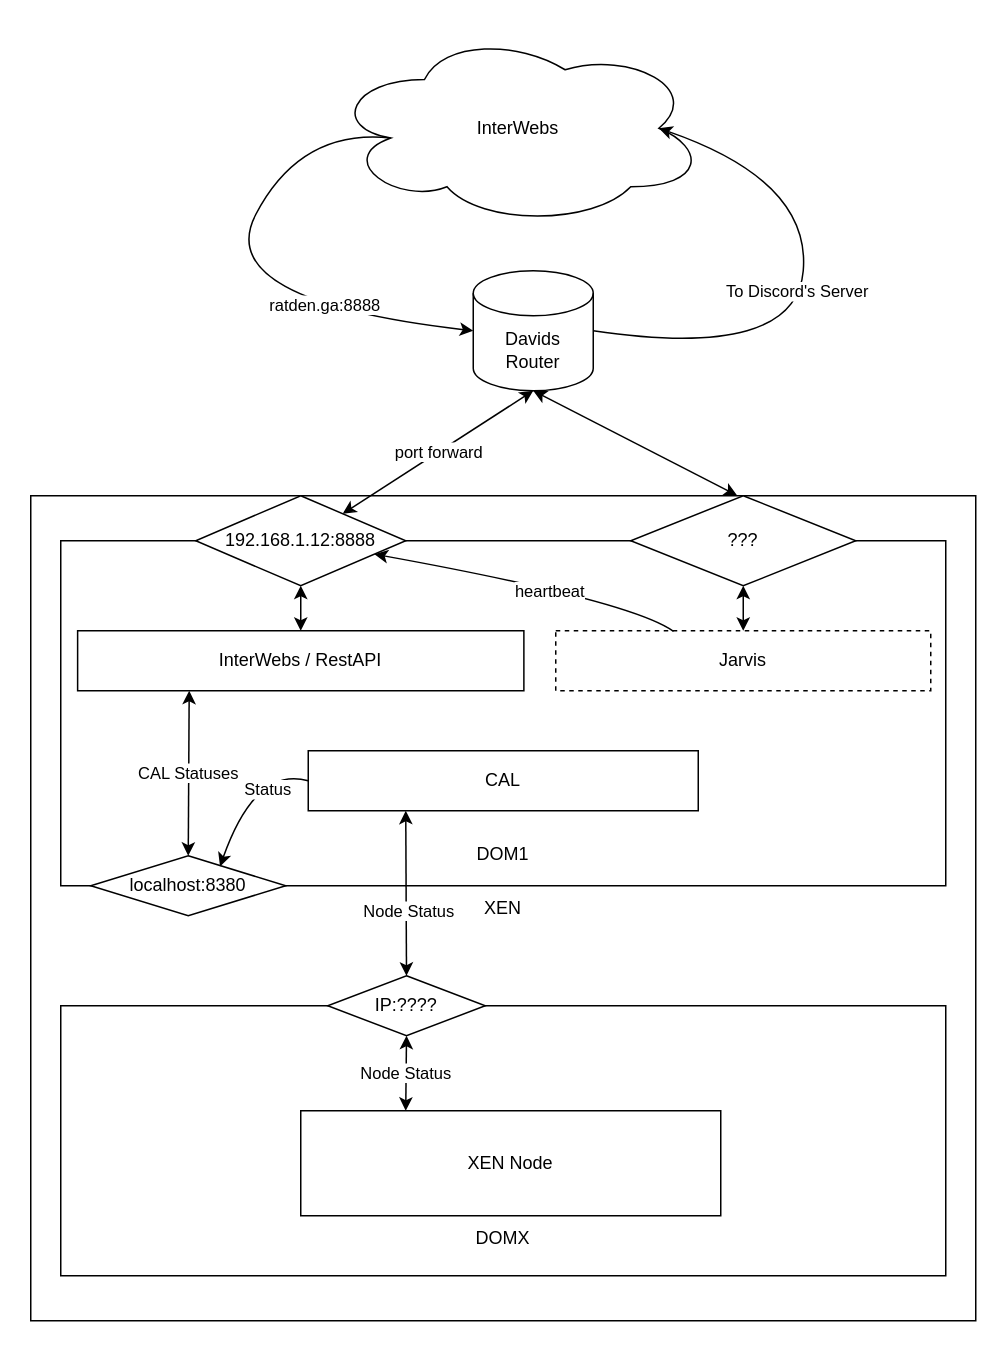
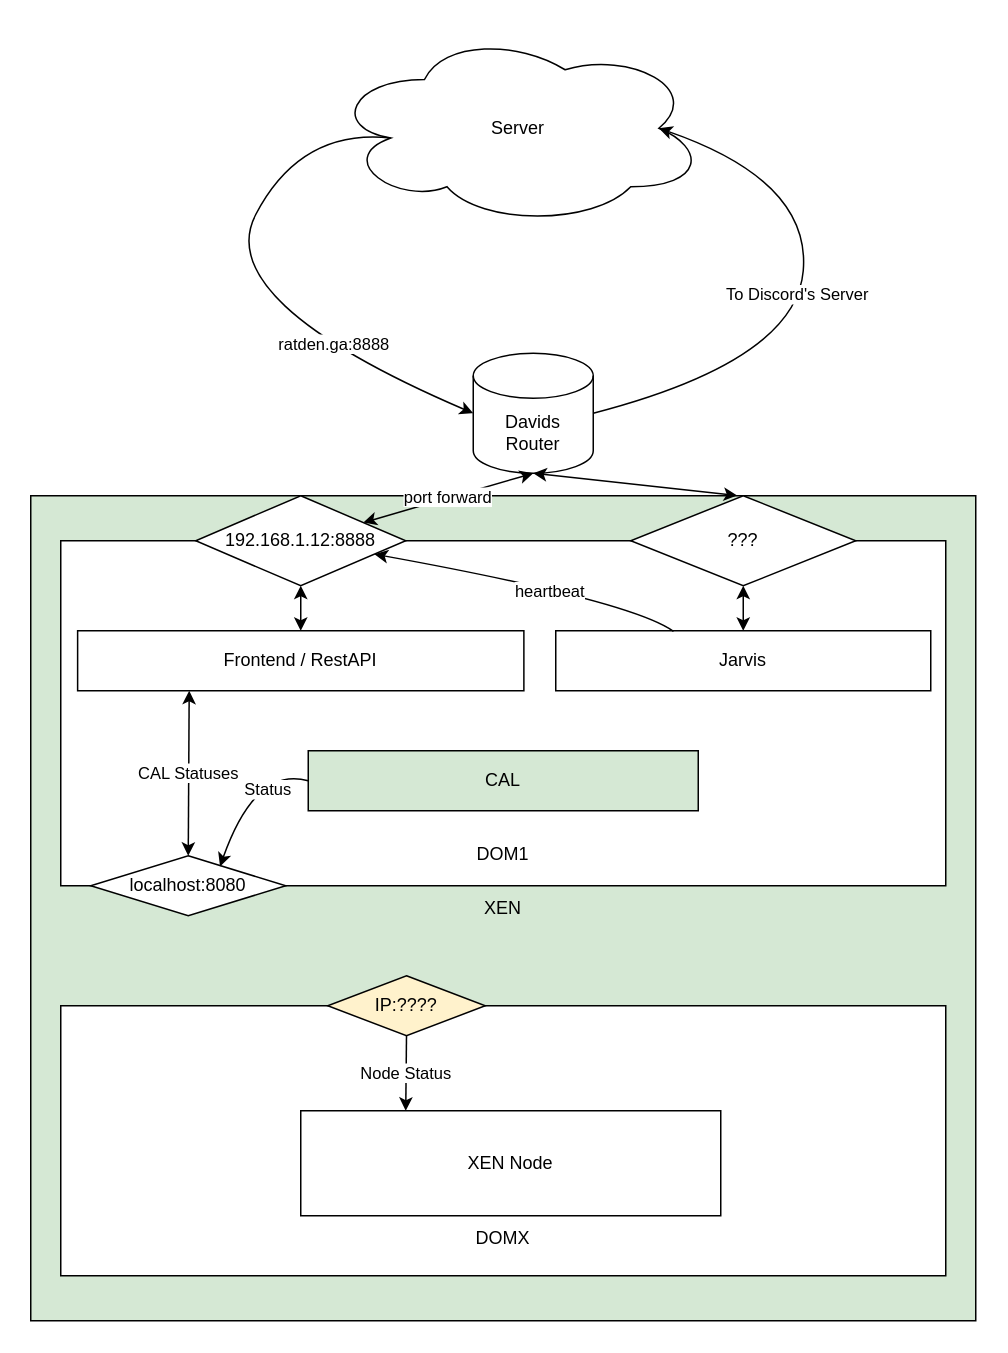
(518, 128) -> (518, 128)
(533, 331) -> (533, 413)
(301, 661) -> (301, 661)
(743, 661) -> (743, 661)
(503, 781) -> (503, 781)
(406, 862) -> none
(188, 886) -> (188, 886)
(503, 908) -> (503, 908)
(407, 1006) -> (407, 1006)
(406, 1047) -> (406, 1042)
